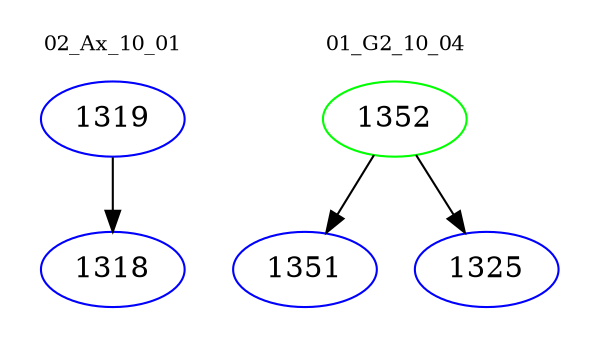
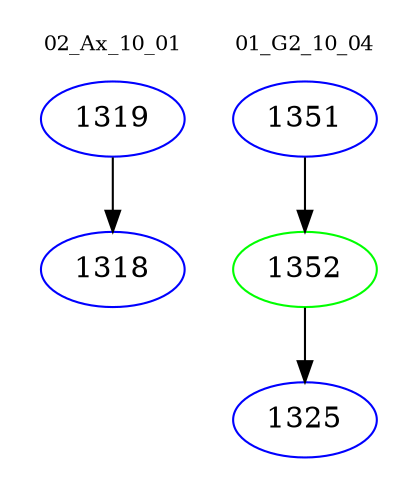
(356, 185) -> (305, 184)
